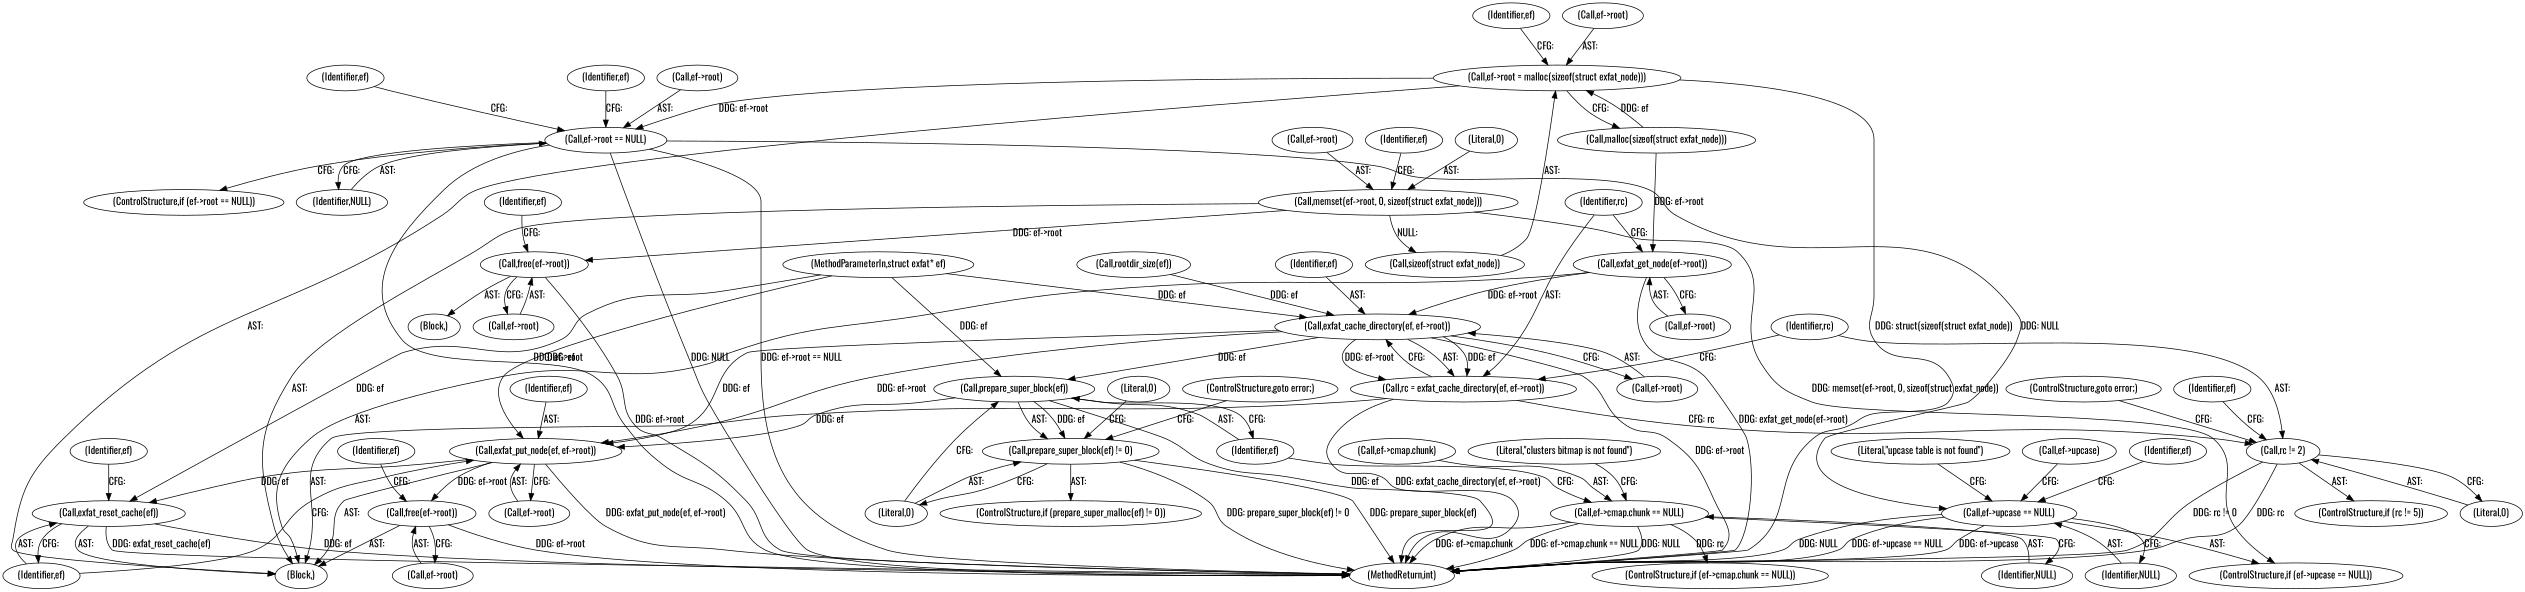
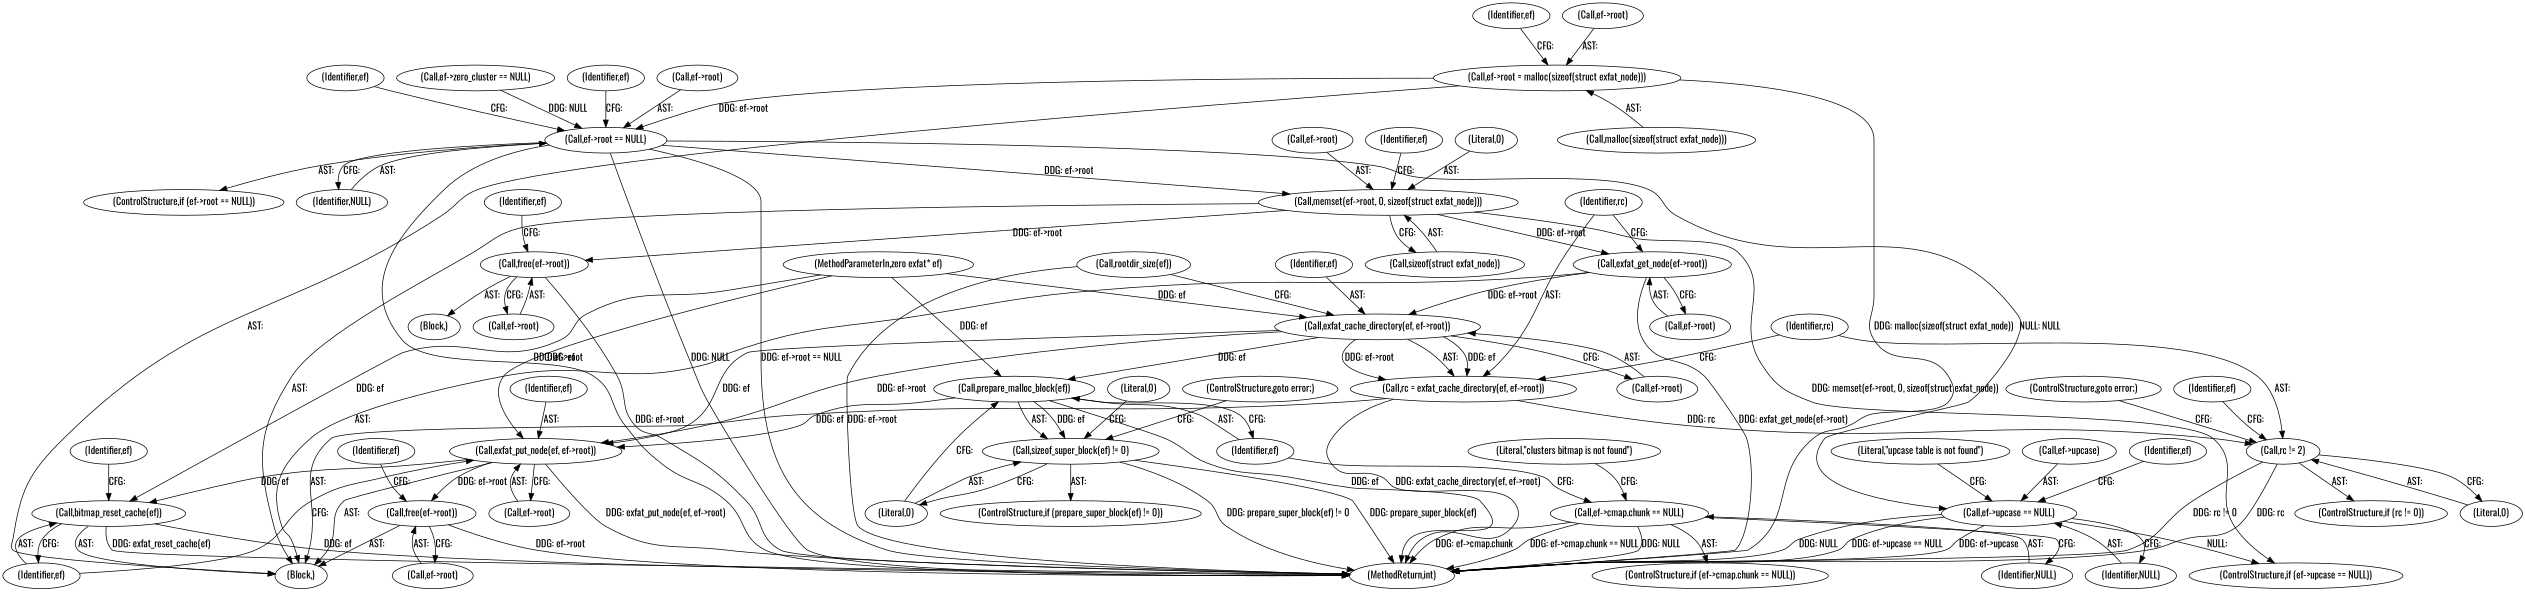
none -> (476, 78)
(1635, 109) -> (1635, 109)
(1588, 111) -> none
none -> (972, 169)
(327, 171) -> (327, 171)
(1541, 184) -> (1424, 235)
(1655, 199) -> (1519, 233)
(1409, 234) -> (1409, 234)
(878, 265) -> (878, 265)
(1284, 296) -> (1284, 296)
(1944, 327) -> (1944, 327)
(2040, 327) -> (2040, 327)
(1409, 364) -> none
(1014, 389) -> (1014, 389)
(1702, 420) -> (1702, 420)
(1071, 451) -> (1071, 451)
(1397, 451) -> none
(2052, 482) -> (2052, 482)
(1709, 488) -> (892, 540)
(109, 514) -> (109, 514)
(1071, 514) -> (1071, 514)
(2371, 514) -> (2371, 514)
(1711, 545) -> (1711, 545)
(2218, 545) -> (2218, 545)
